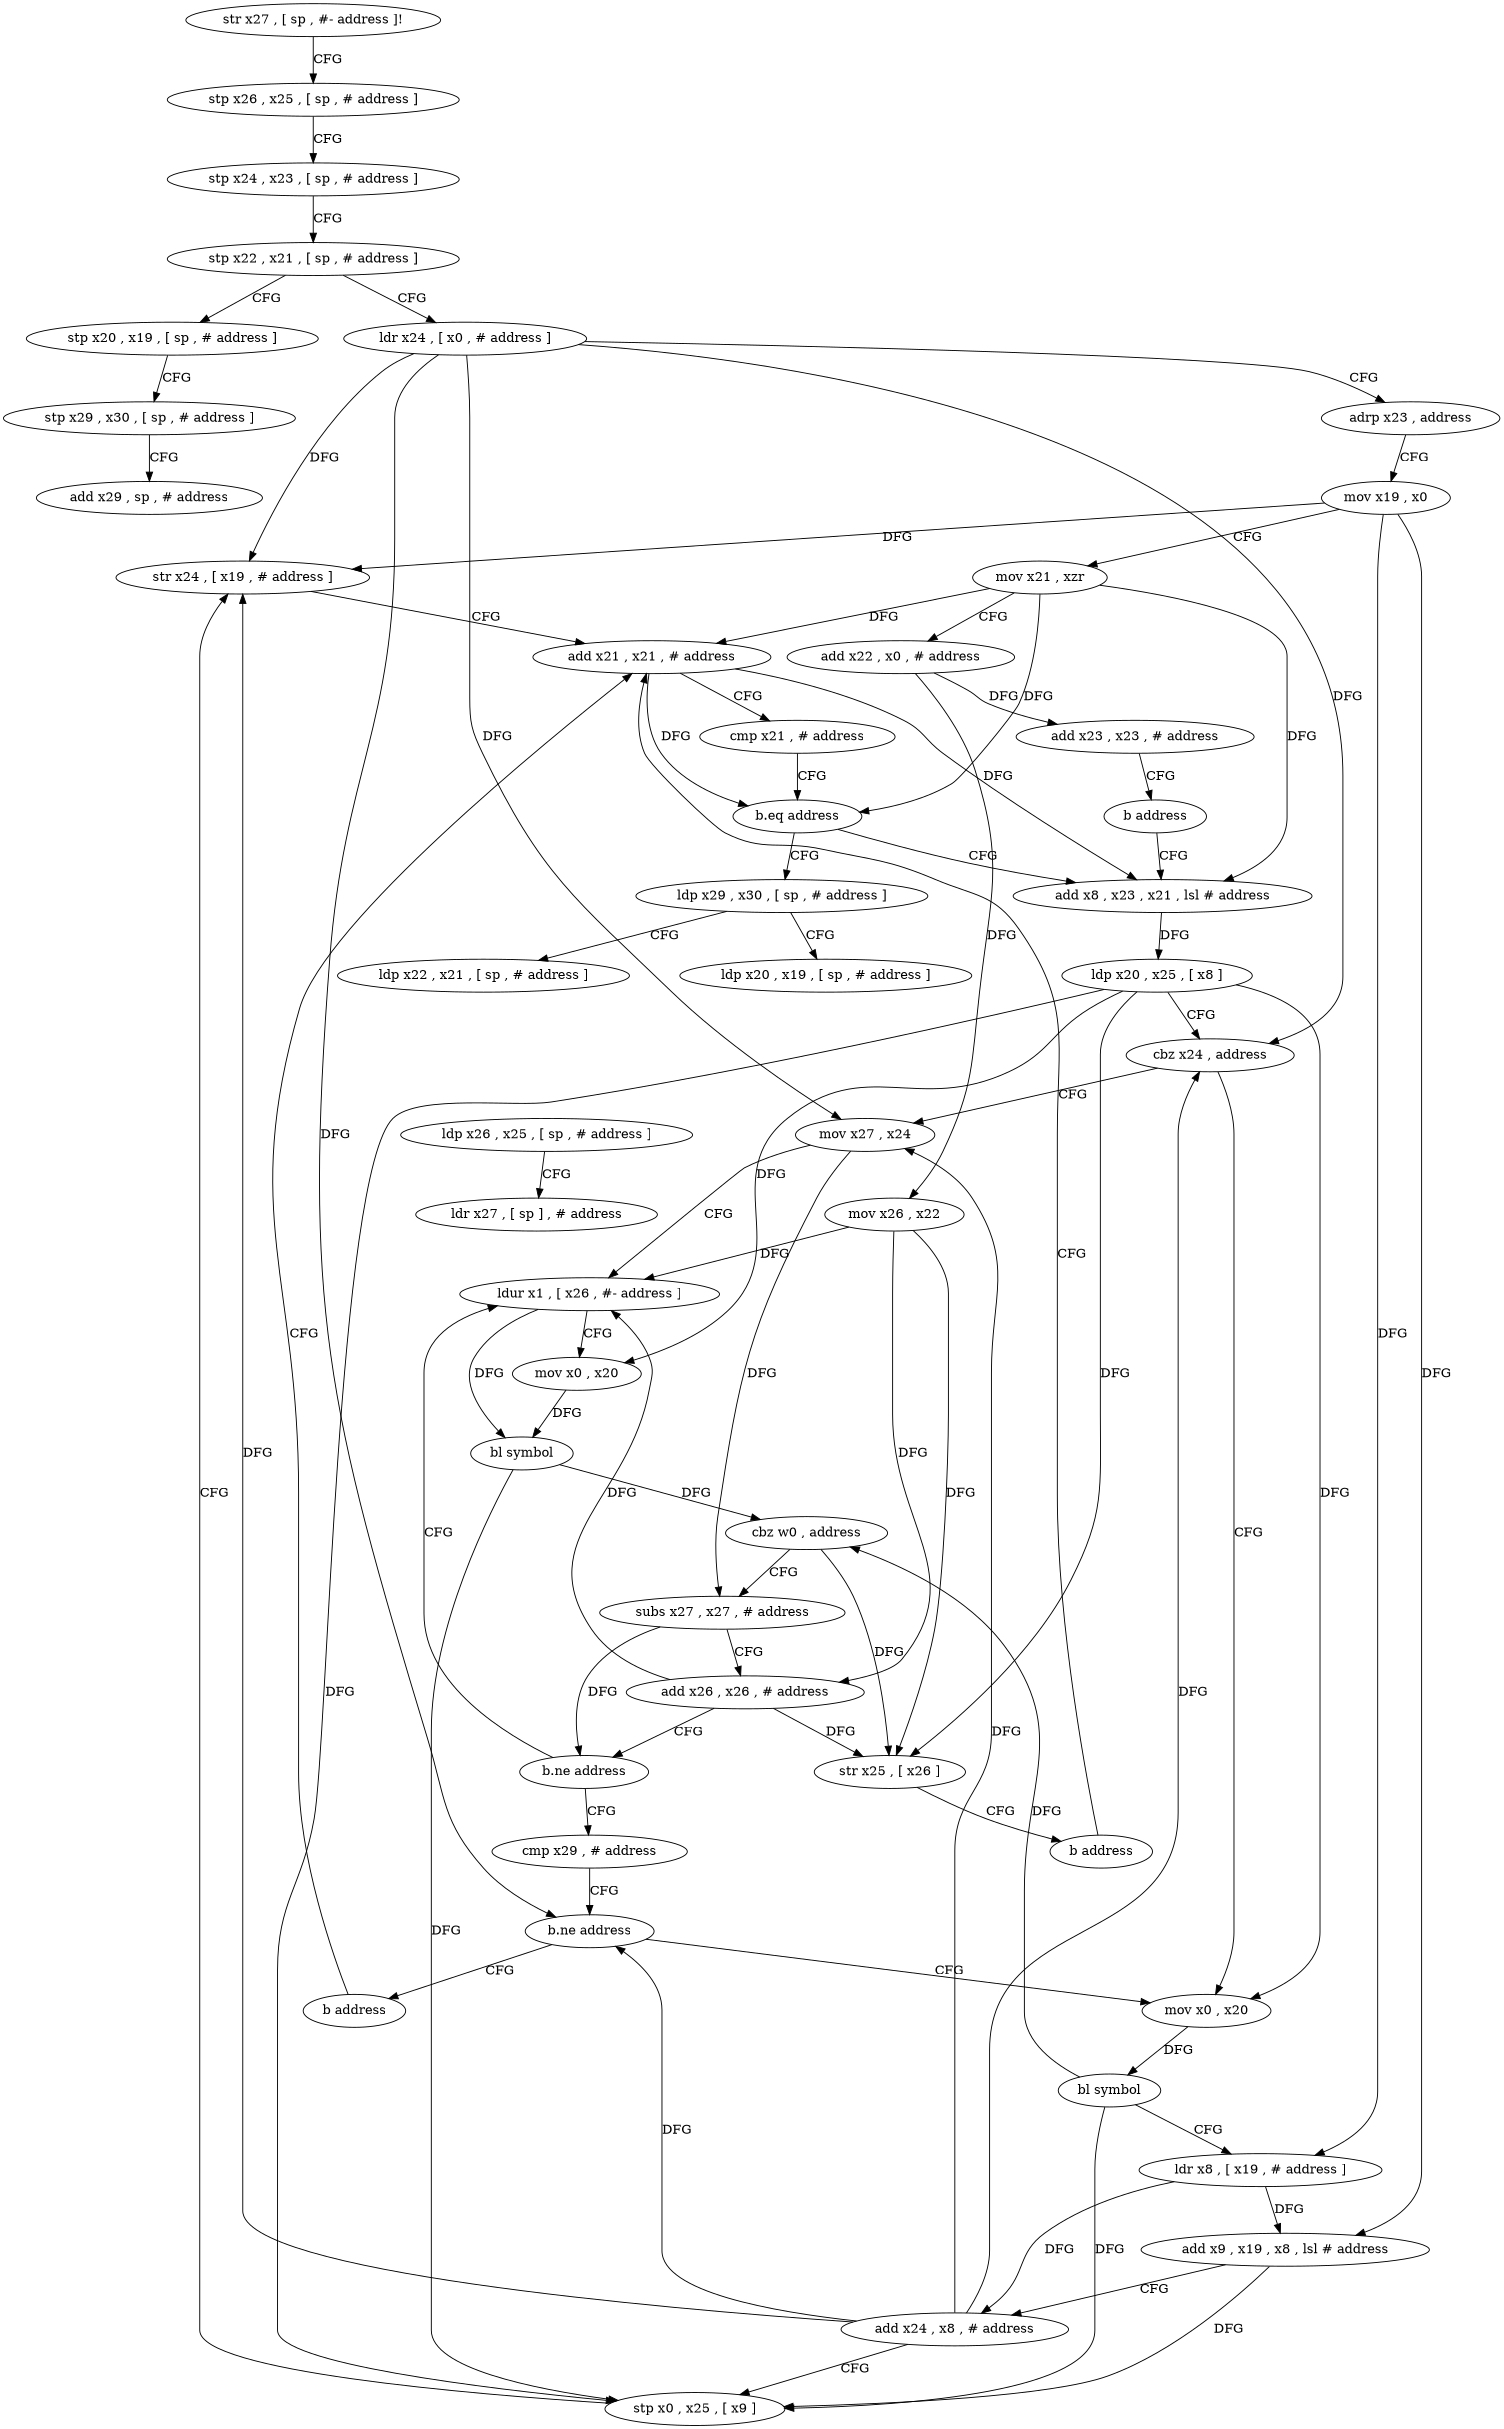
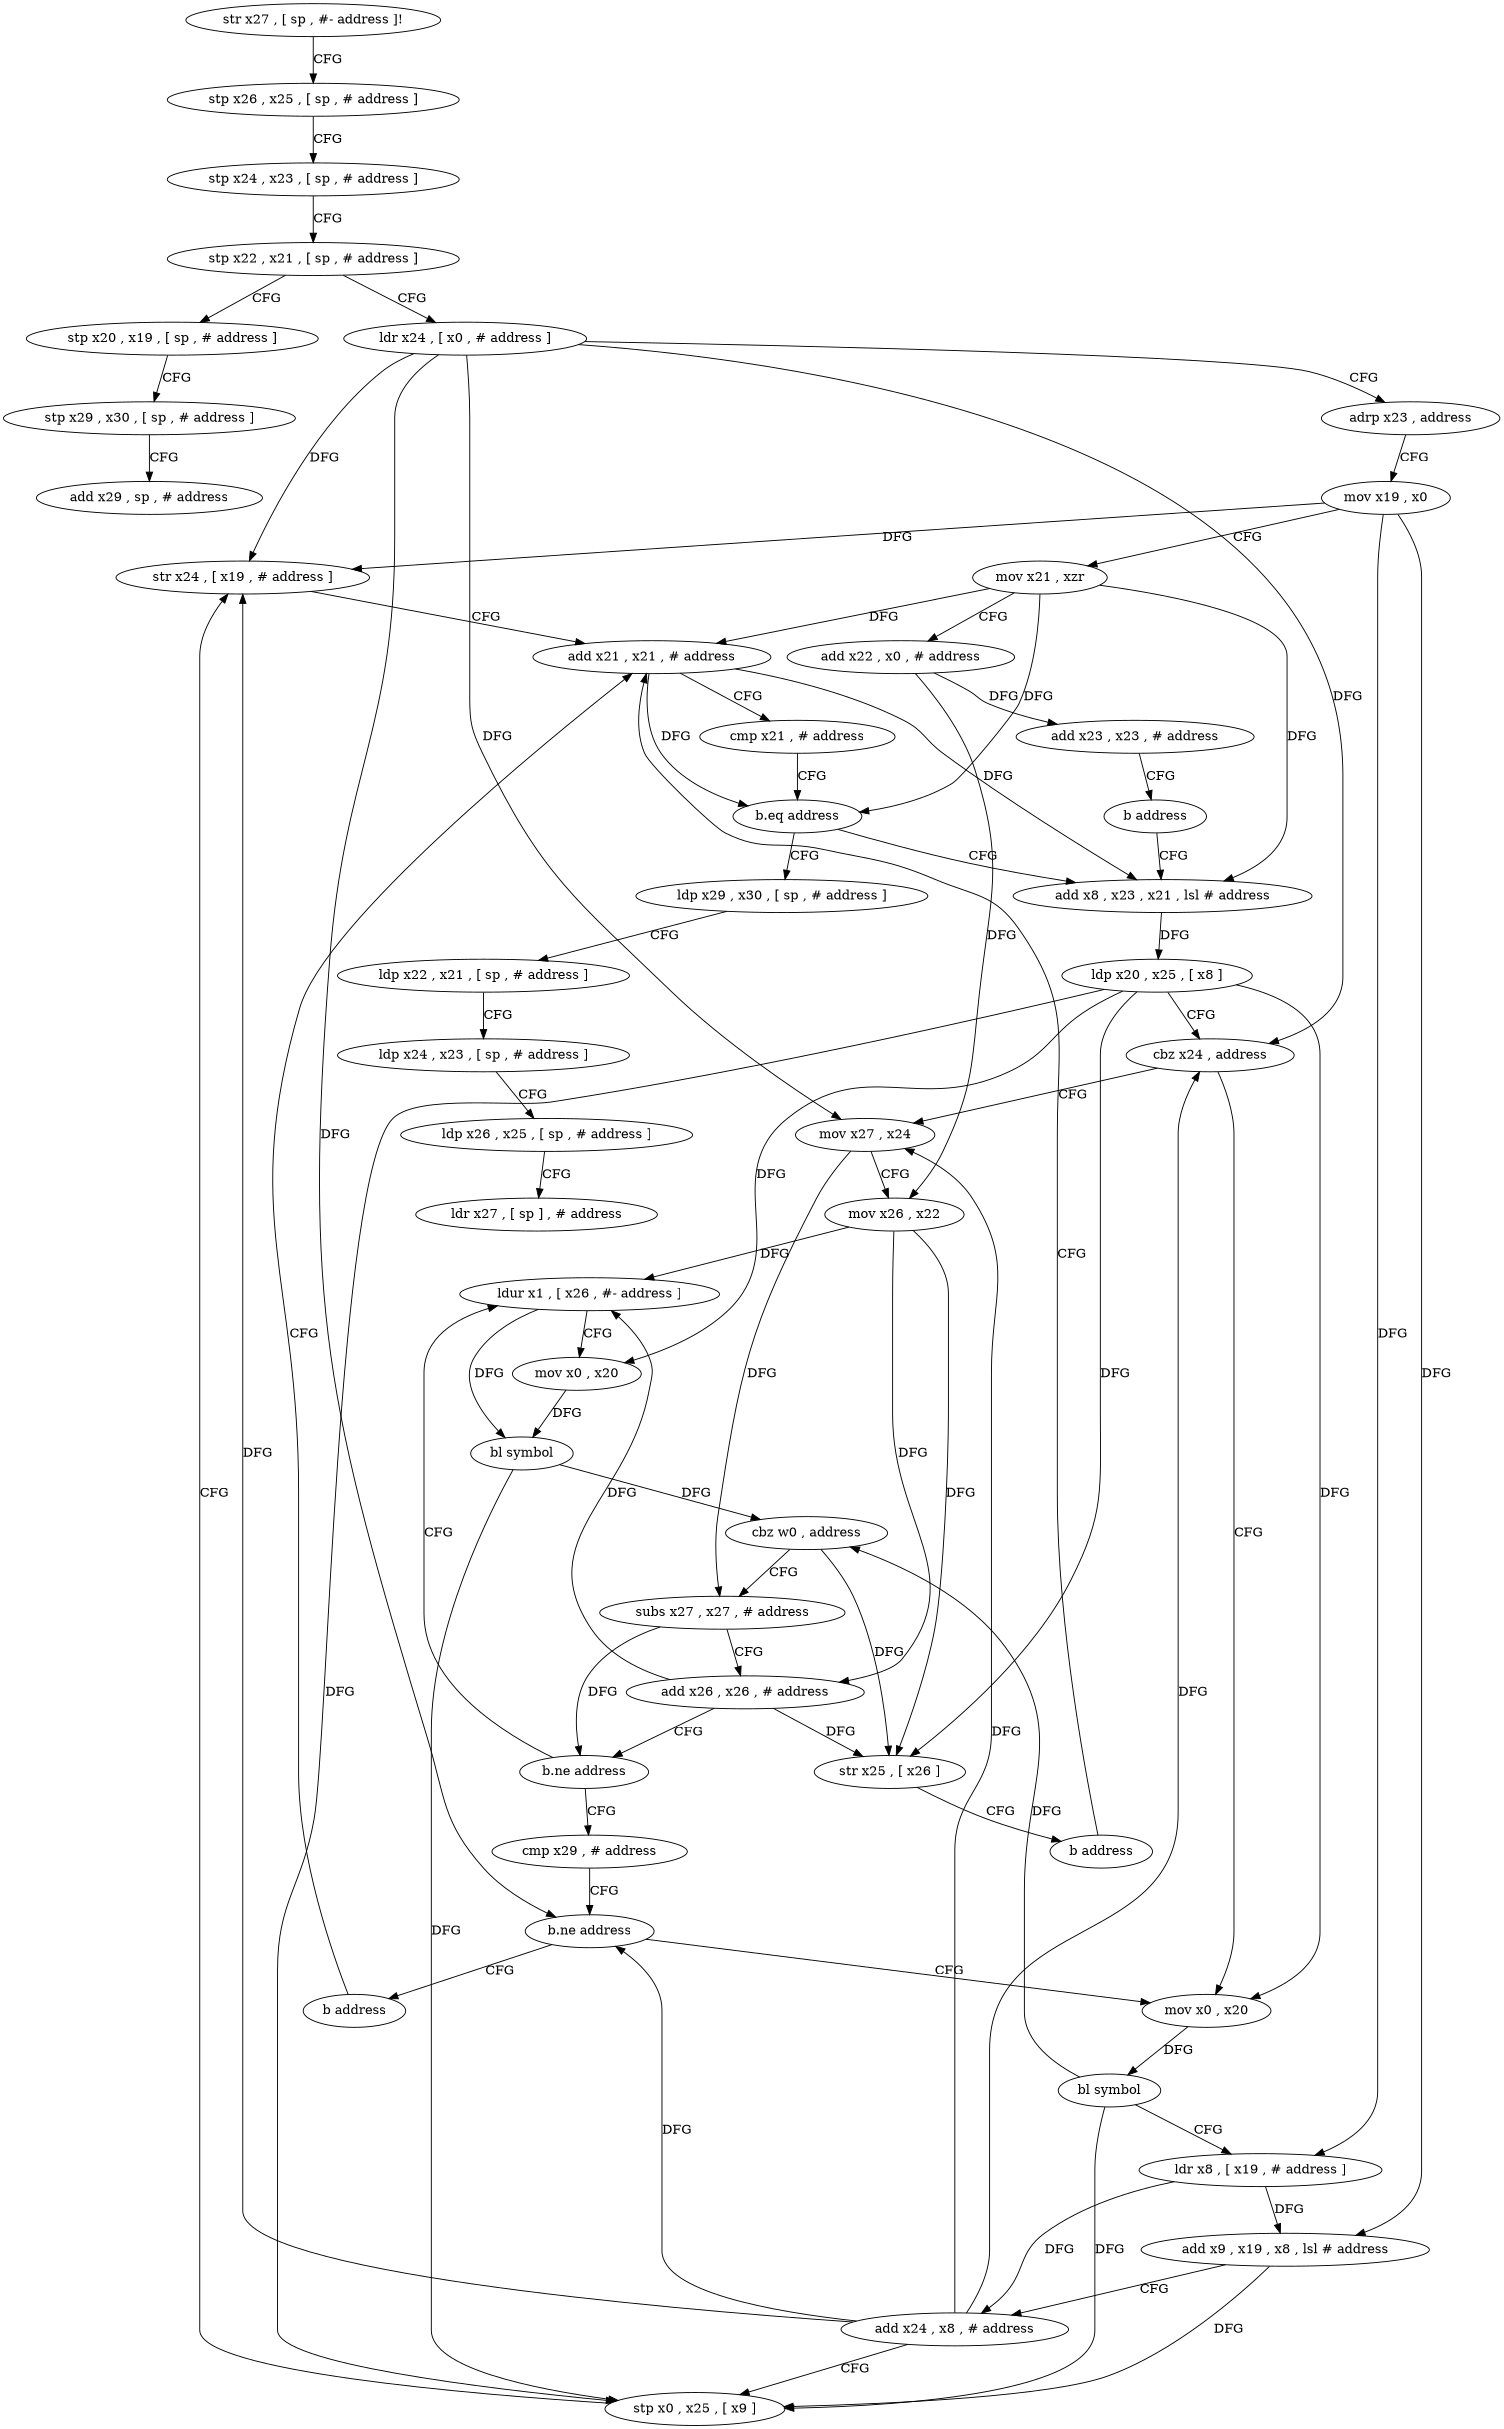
(826, 976) -> none
none -> (483, 1055)
(707, 1197) -> (878, 1170)
